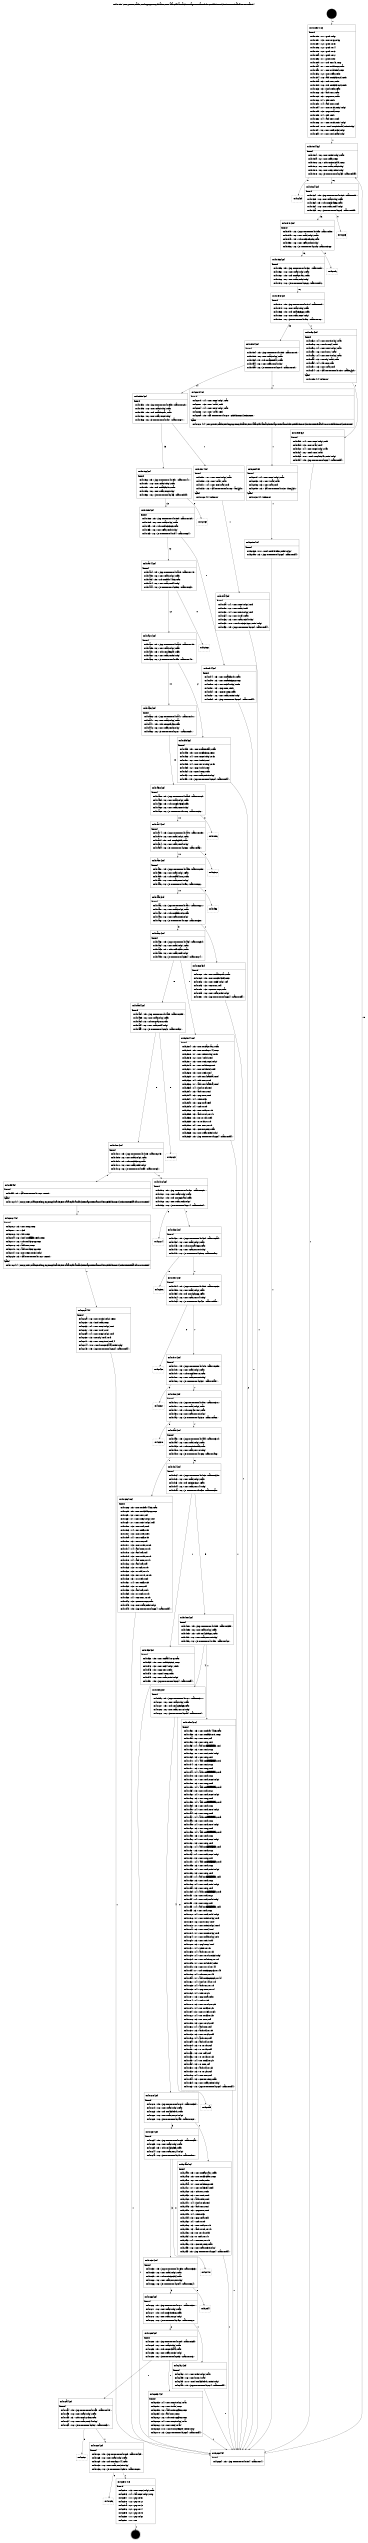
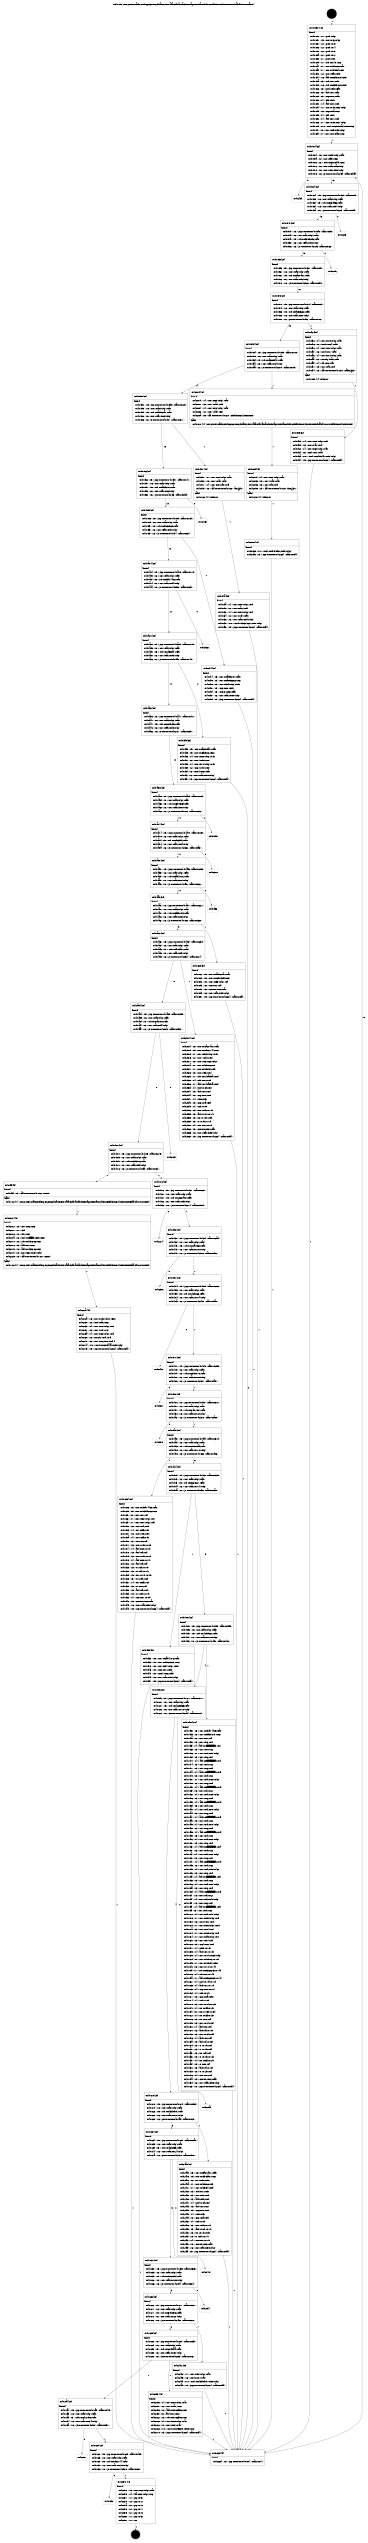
(333, 181) -> (333, 181)
